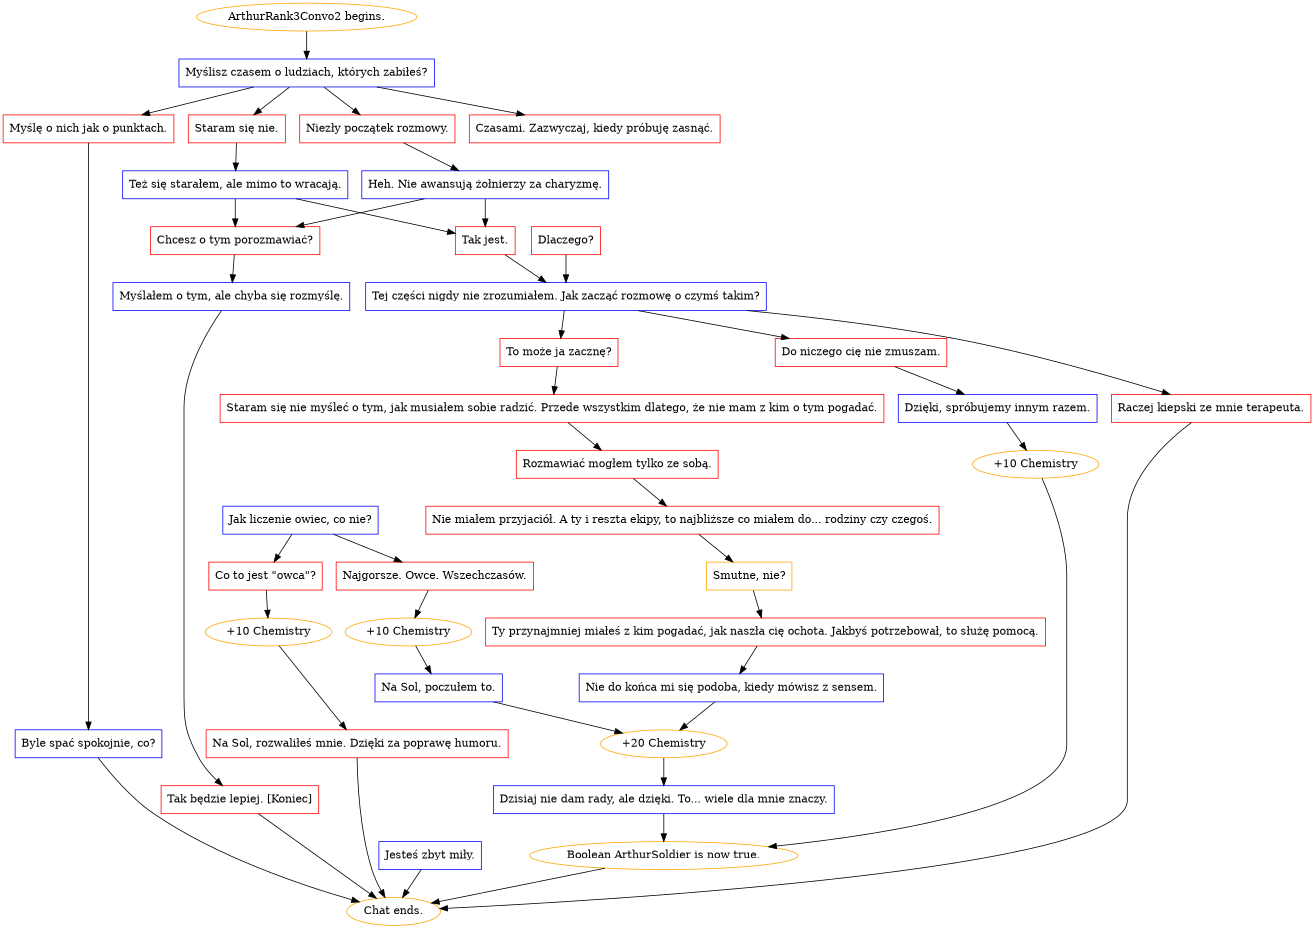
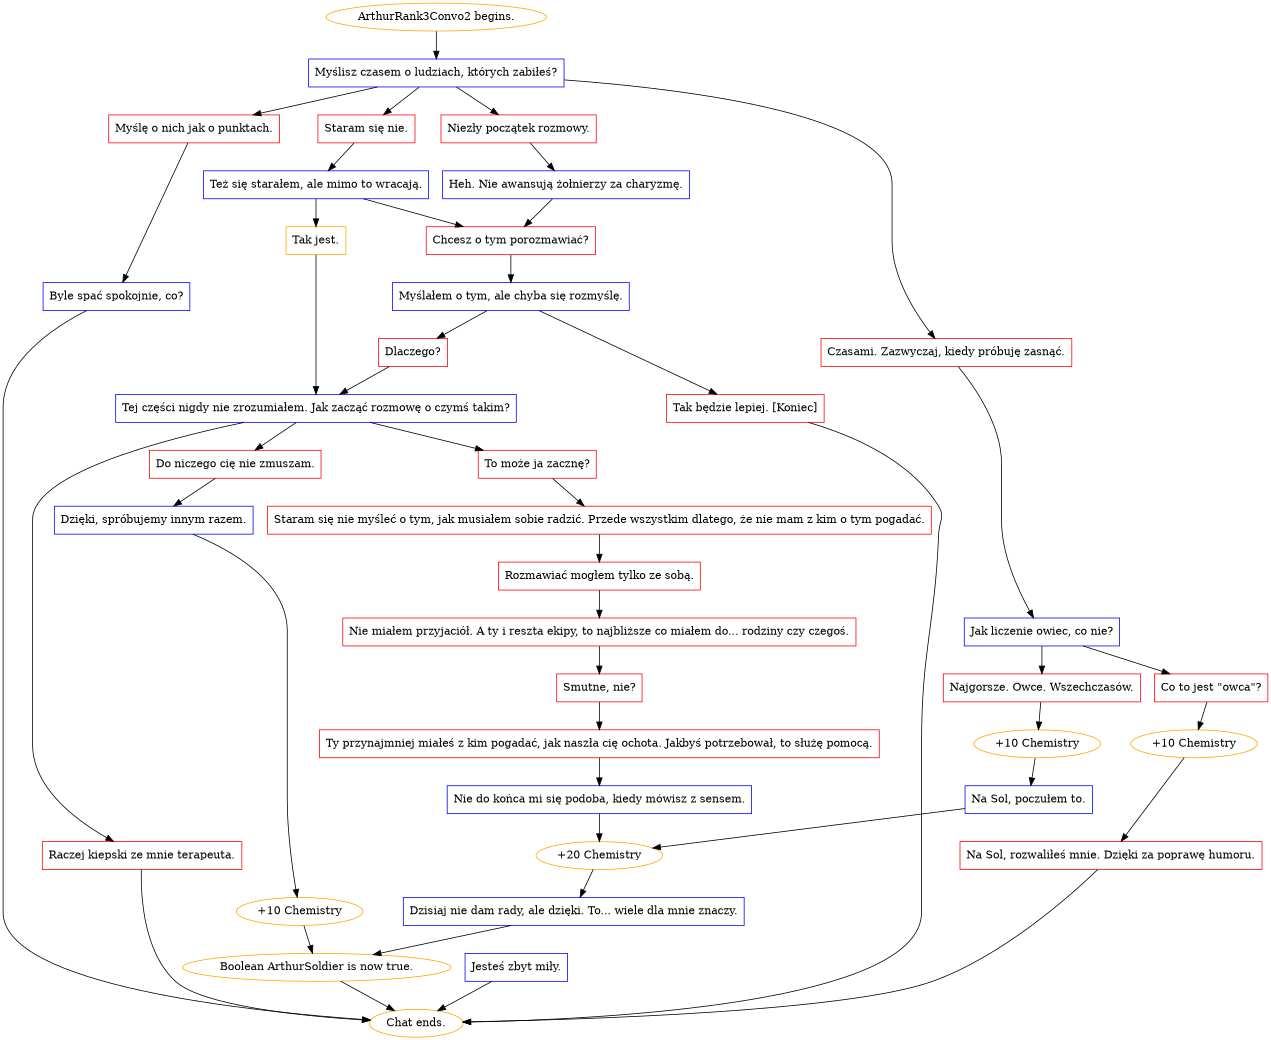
(485, 209) -> none
(485, 241) -> (316, 241)
none -> (466, 323)
none -> (1002, 486)
(749, 576) -> (599, 688)
